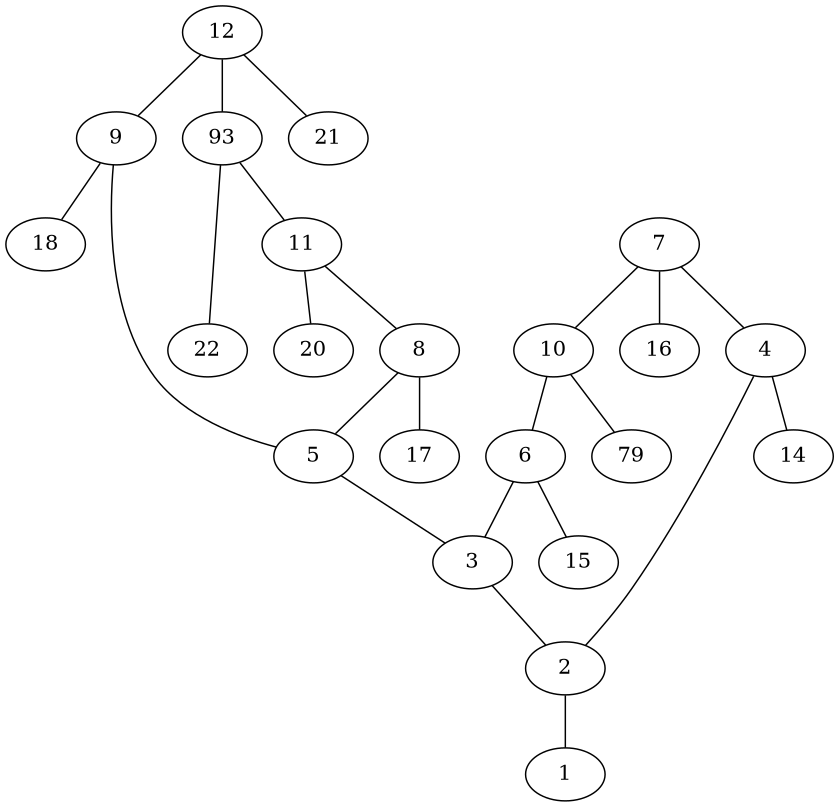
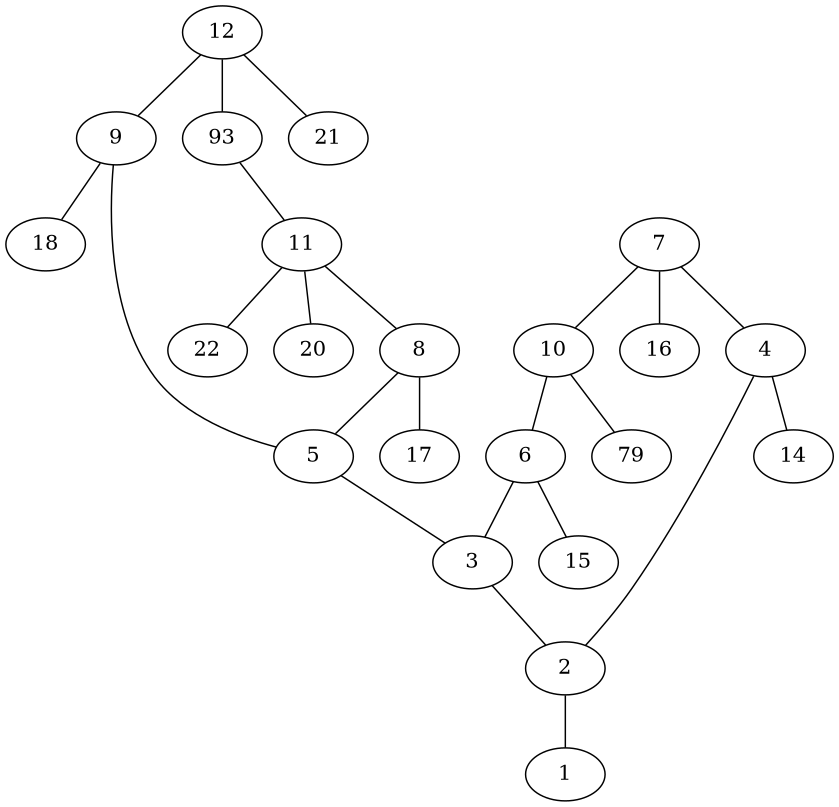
(215, 244) -> (255, 297)
